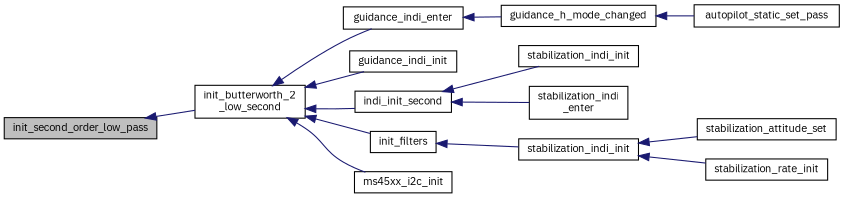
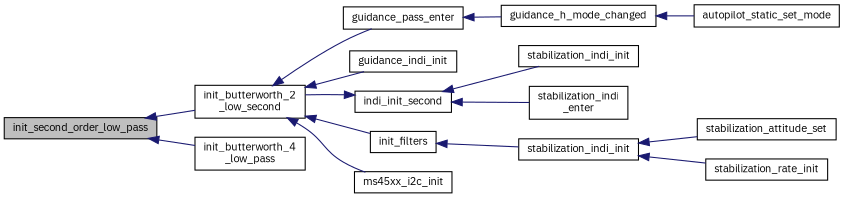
(767, 16) -> (767, 16)
(403, 18) -> (403, 18)
(336, 109) -> (325, 95)
none -> (250, 154)
